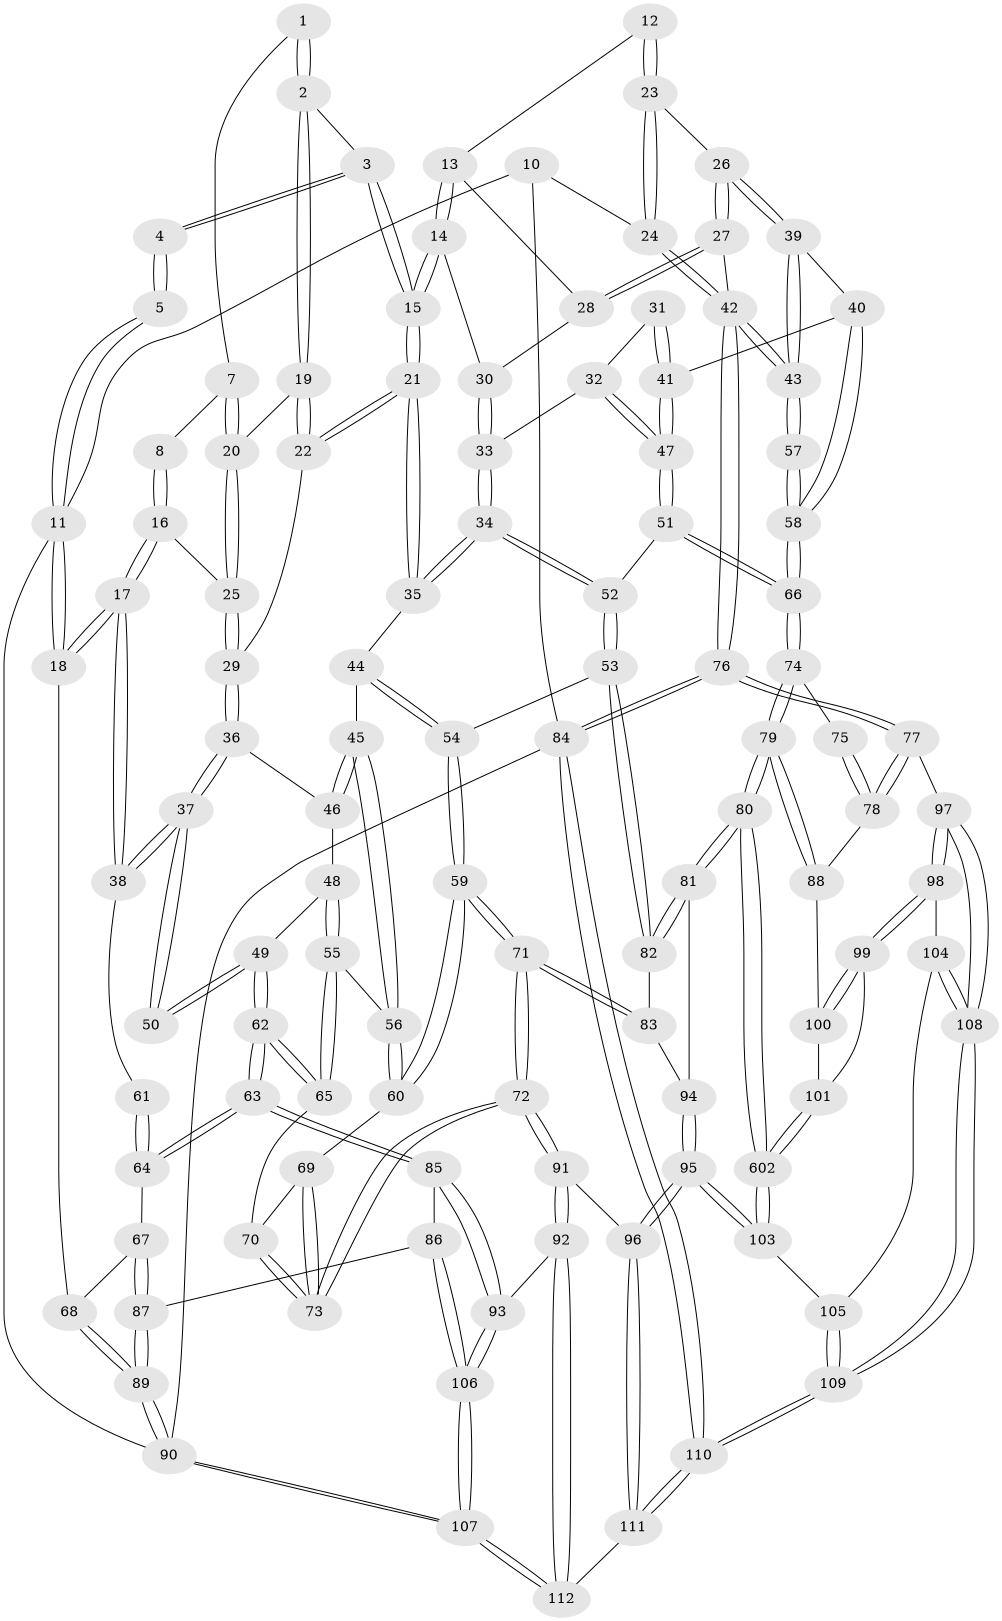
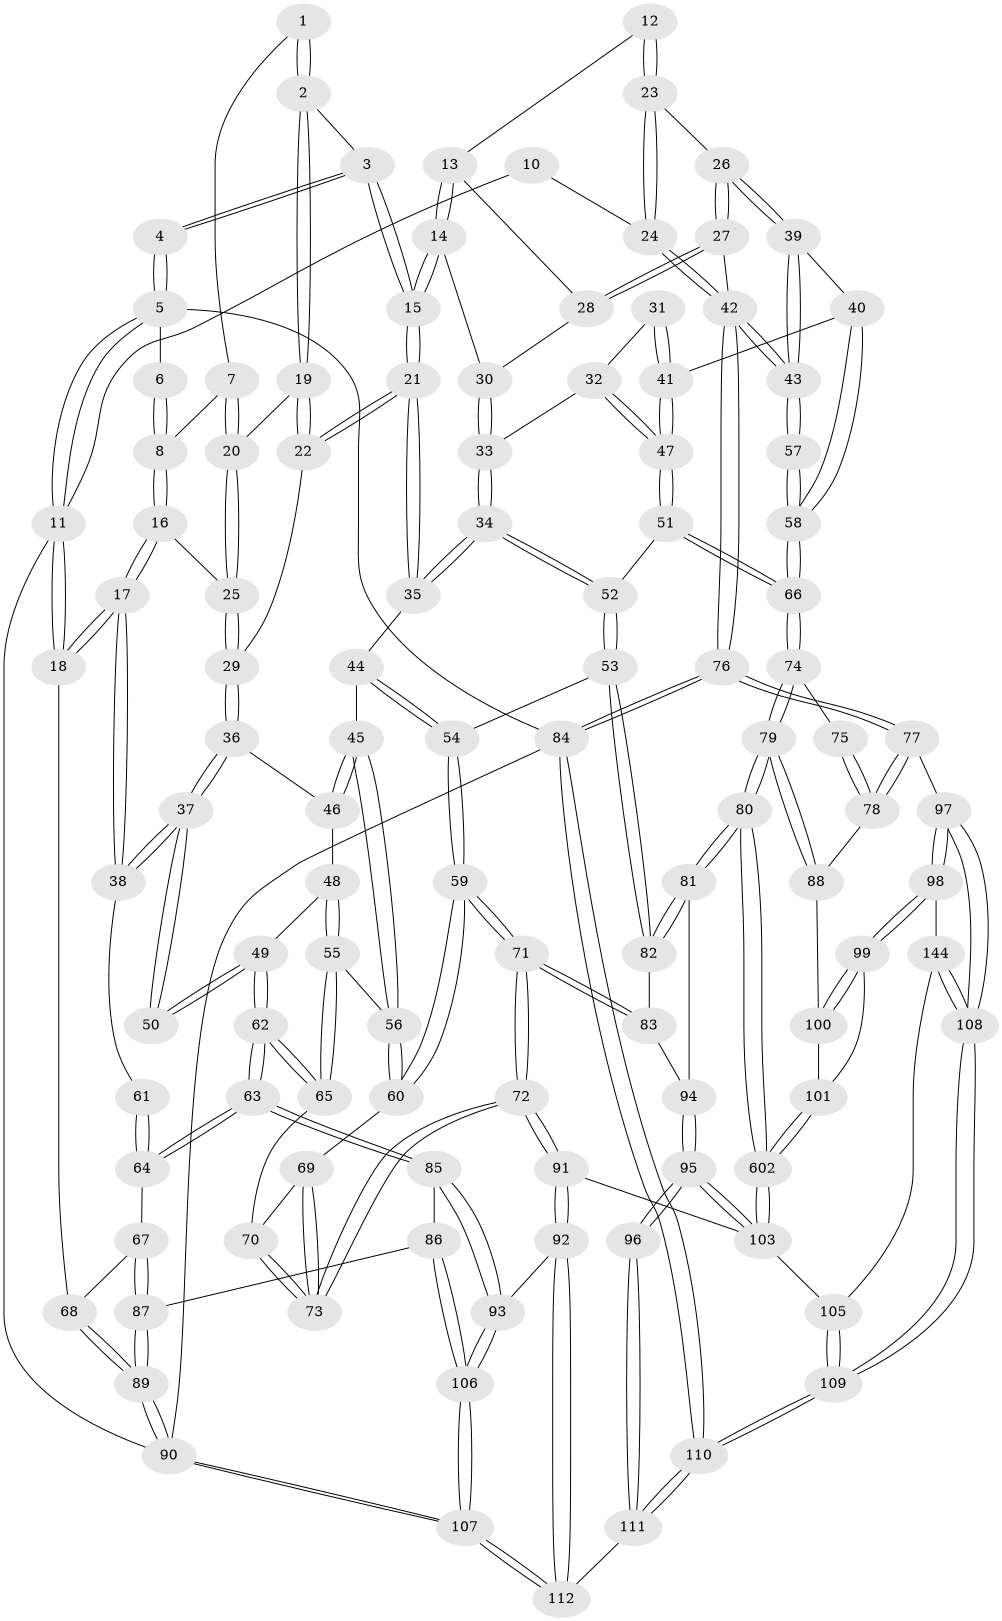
none -> (160, 380)
(540, 453) -> (358, 505)
(936, 954) -> (936, 954)
(597, 1205) -> (681, 1211)
